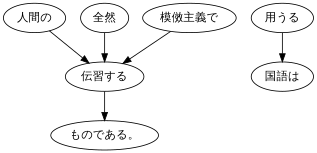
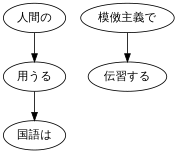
(105, 18) -> none
(66, 44) -> (35, 43)
(105, 135) -> none
